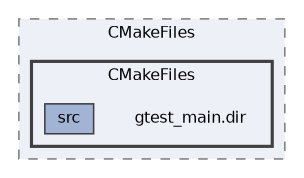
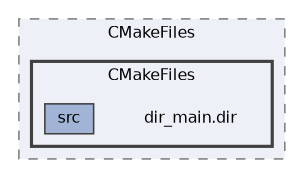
(190, 119) -> (190, 119)
